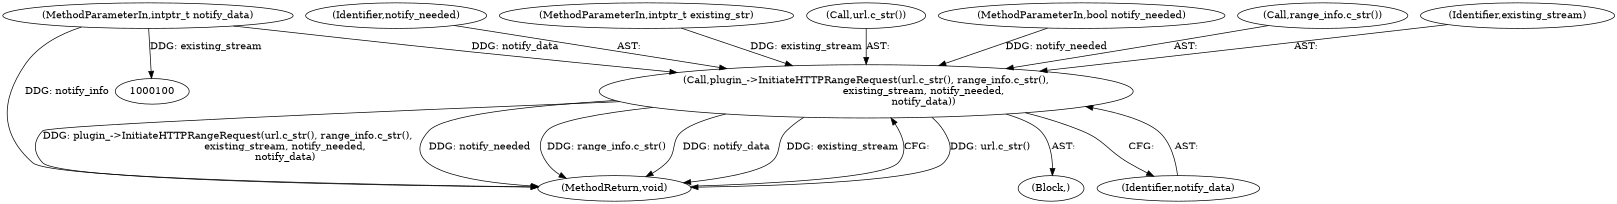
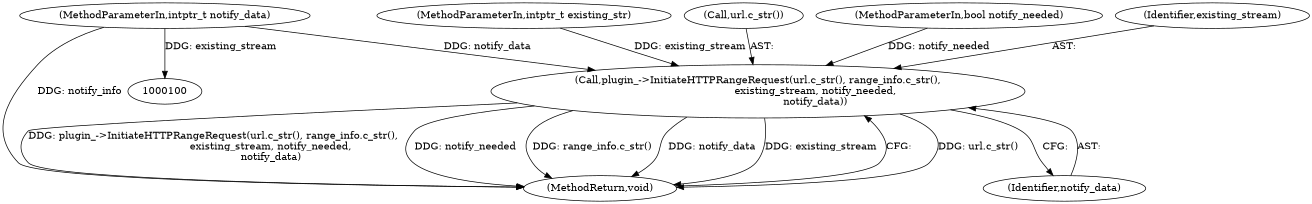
(396, 16) -> none
(1323, 16) -> none
(1051, 188) -> none
